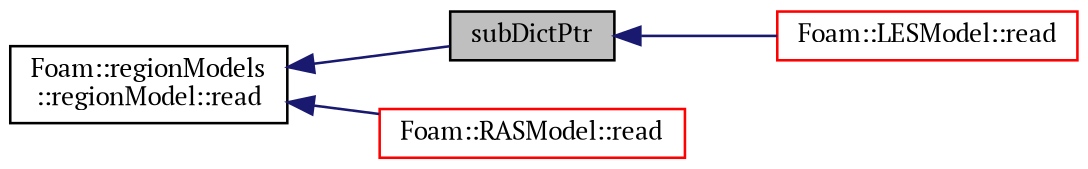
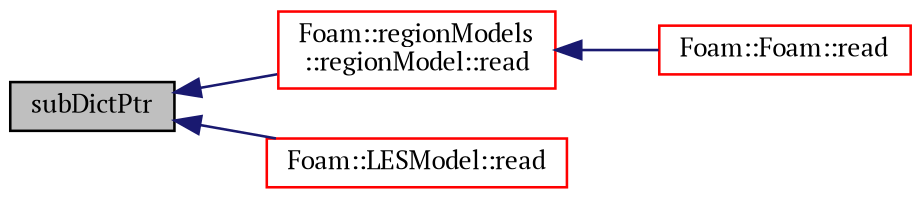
(382, 55) -> (239, 81)
(149, 85) -> (417, 50)
(532, 133) -> (785, 50)
